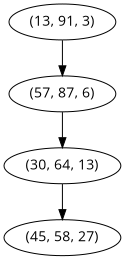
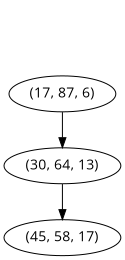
(62, 22) -> none
(62, 94) -> (62, 94)
(62, 238) -> (62, 238)
